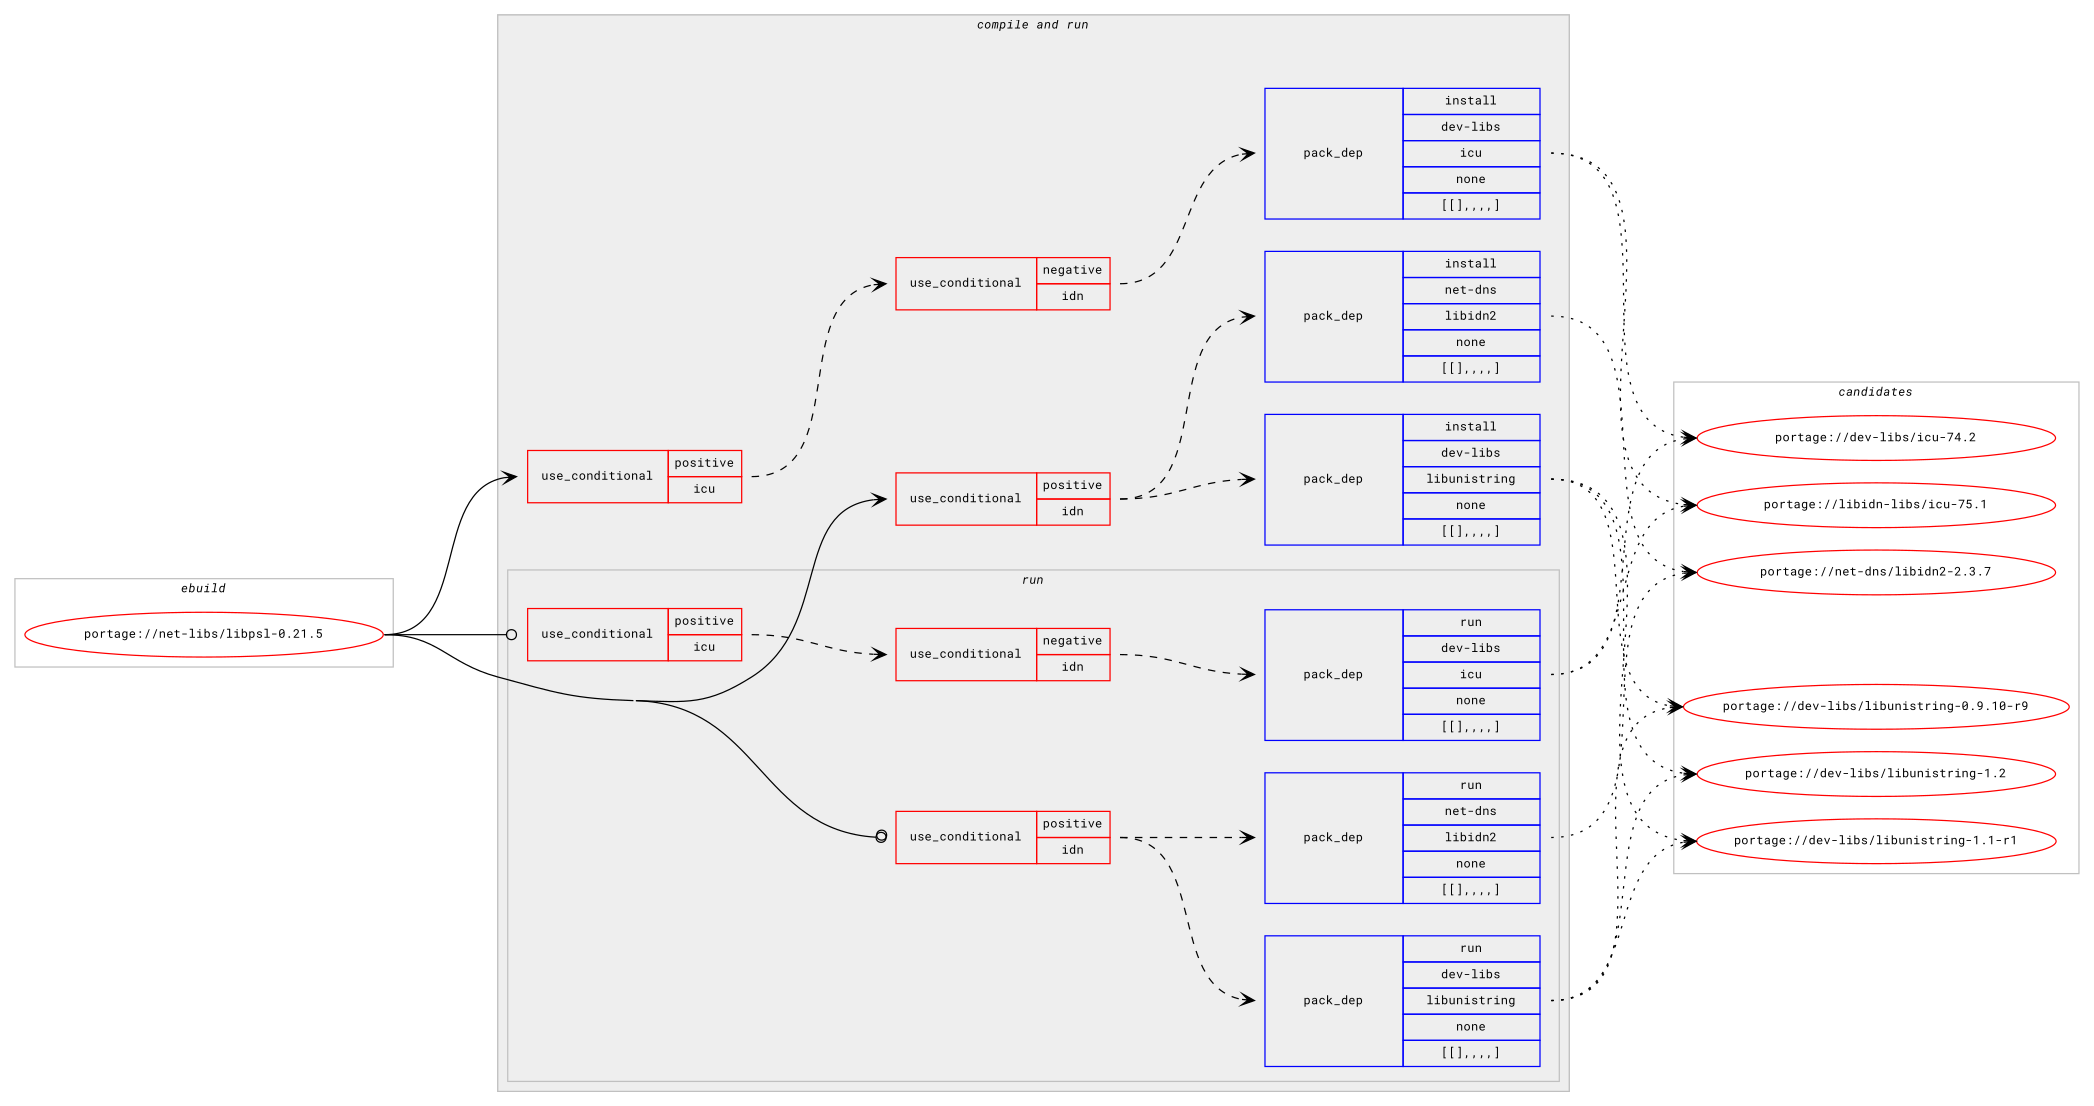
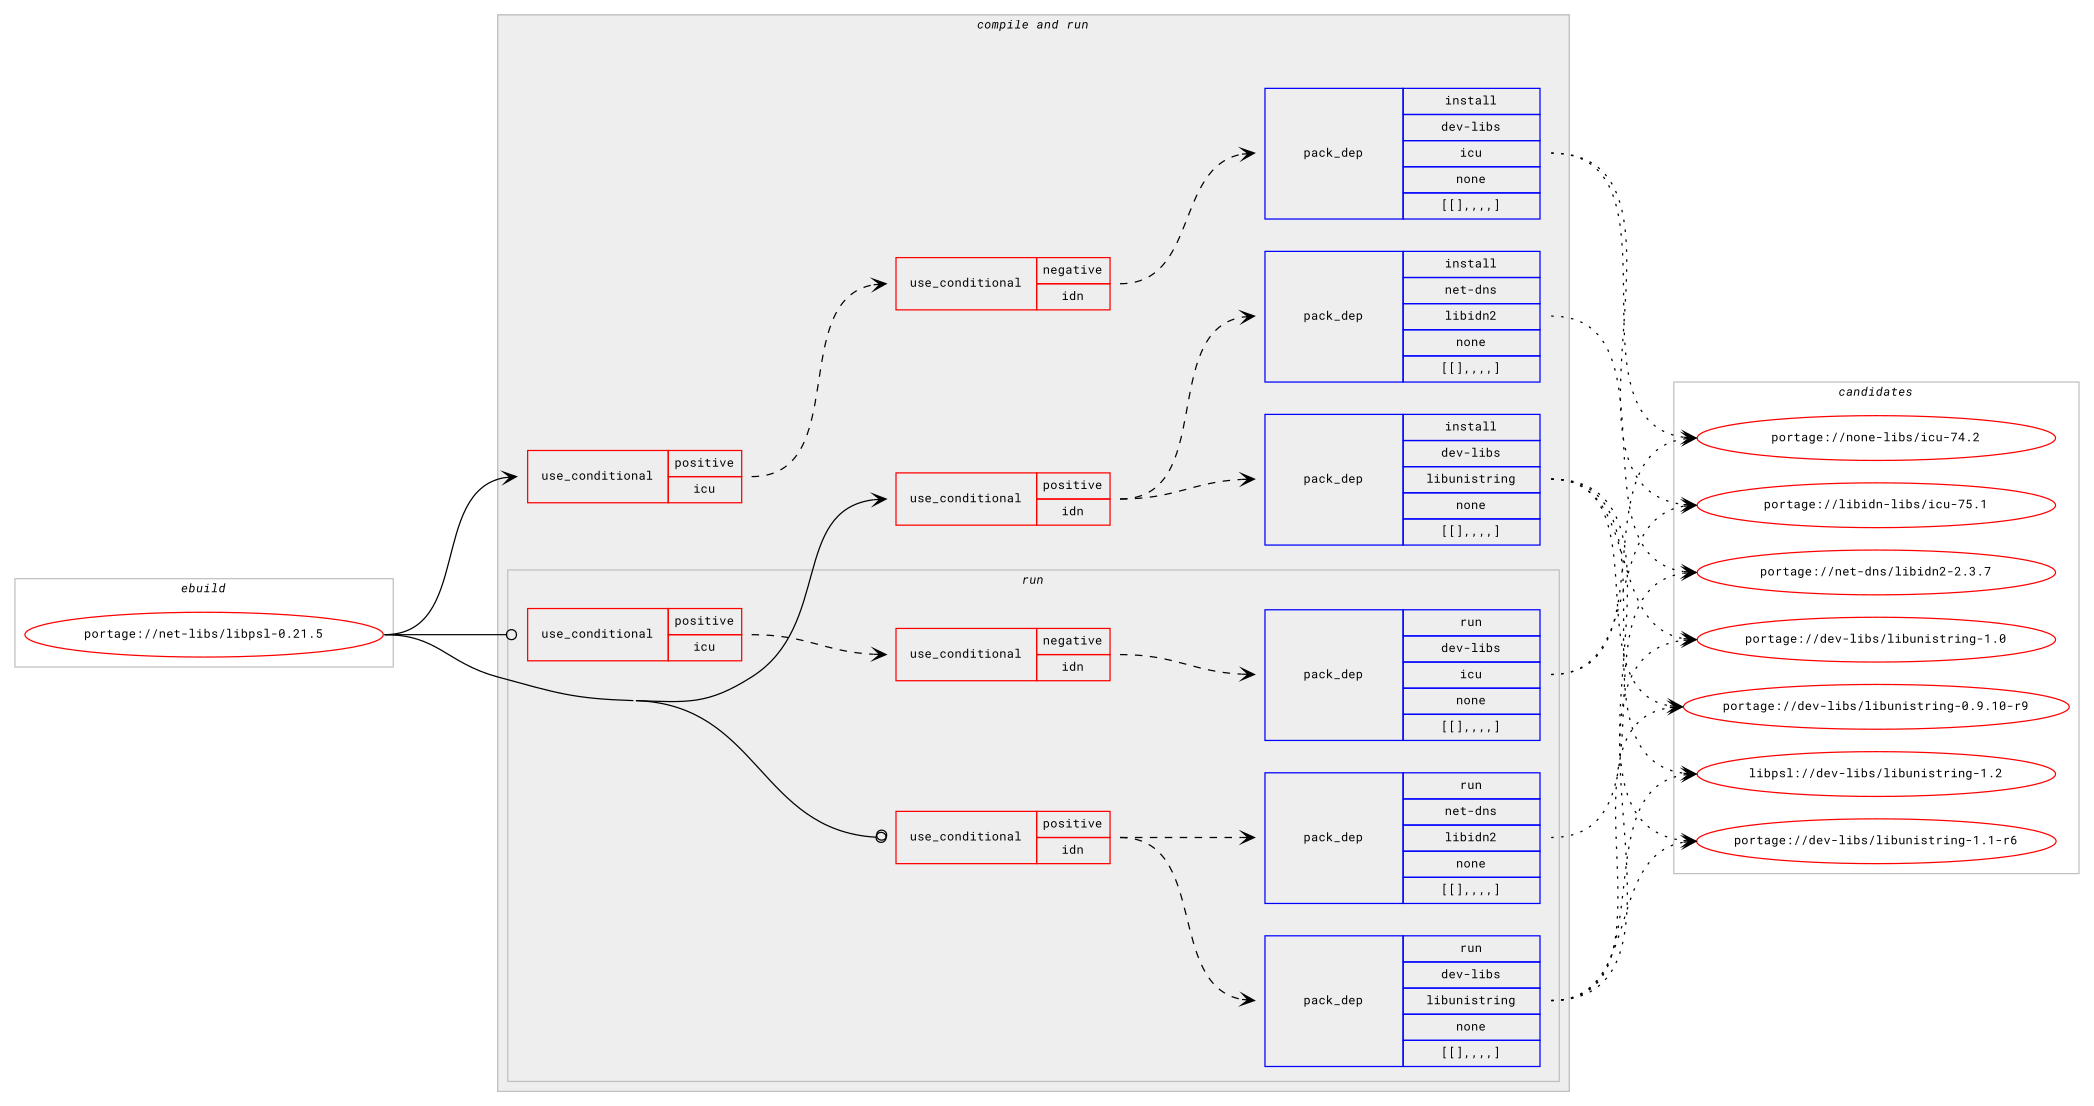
(1876, 438) -> (1876, 438)
none -> (1876, 640)
(1876, 774) -> (1876, 774)
(1876, 841) -> (1876, 841)
